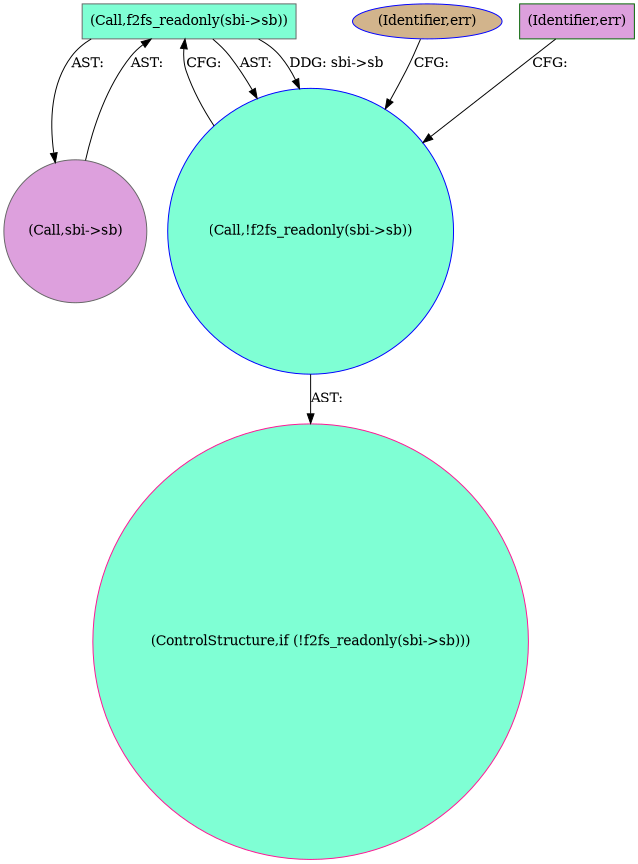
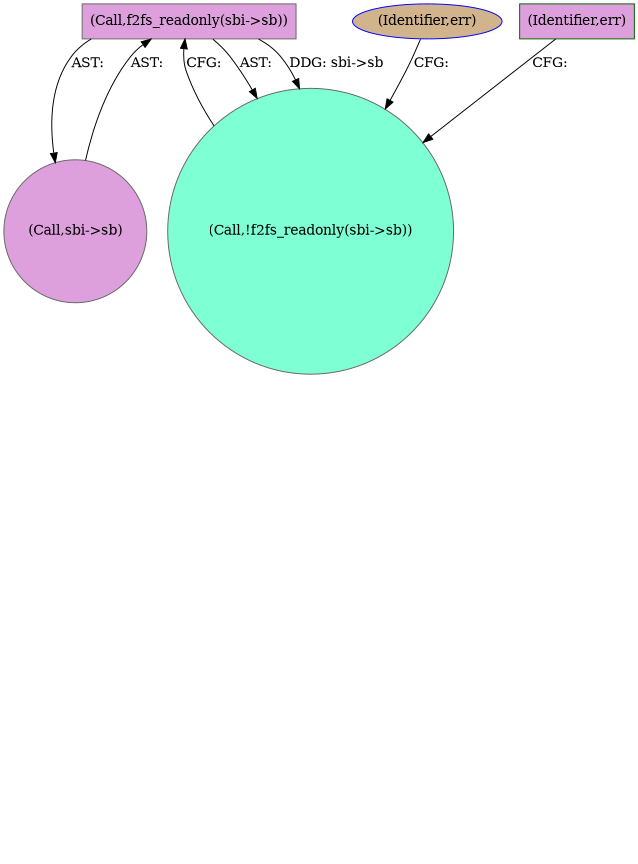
(189, 21) -> (189, 21)
(311, 231) -> (311, 231)
(311, 642) -> none
